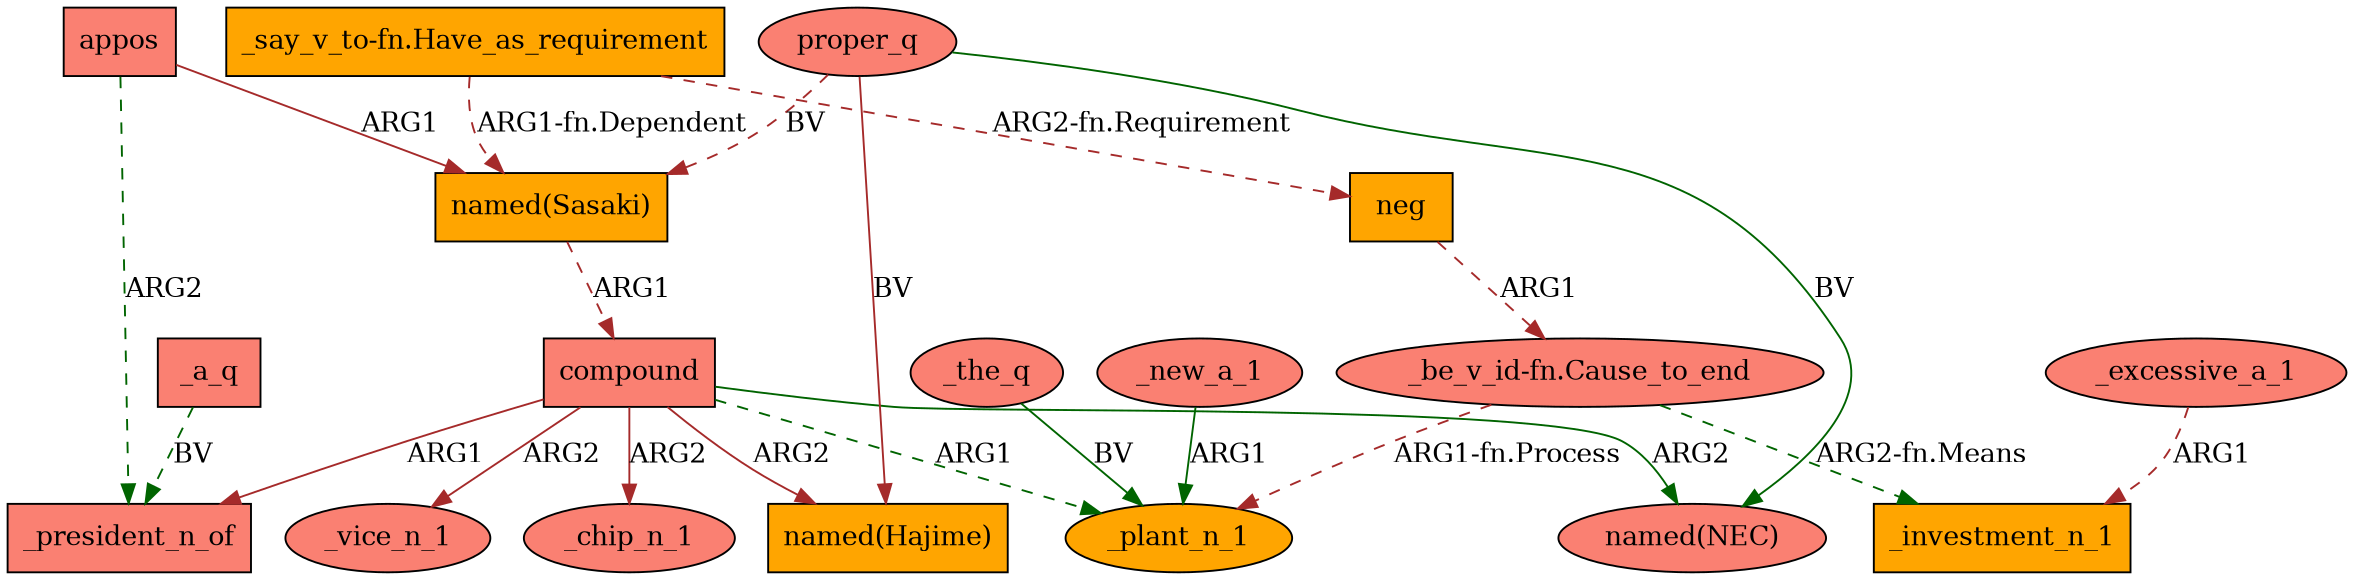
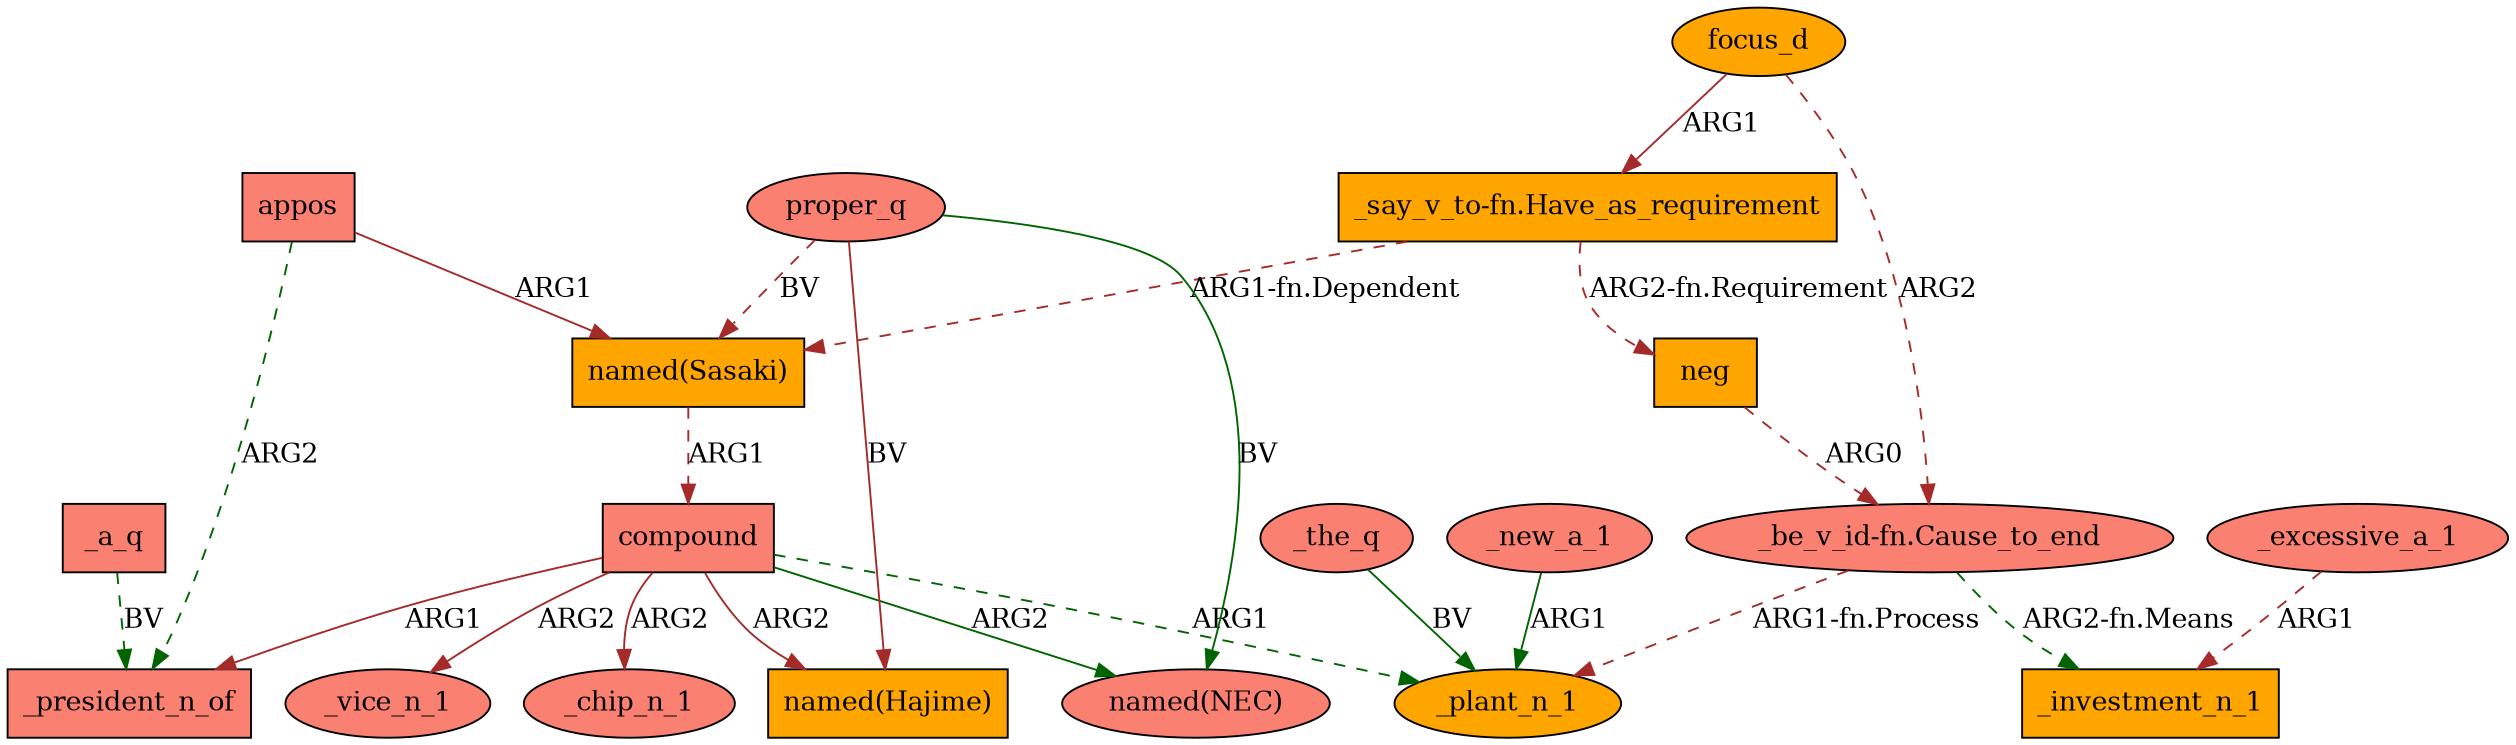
none -> (1759, 42)
(1539, 290) -> (1864, 455)
